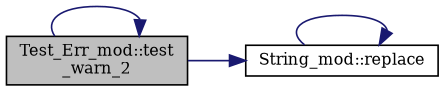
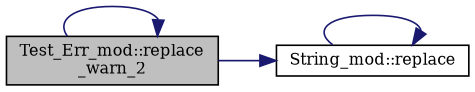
(97, 61) -> (112, 61)
